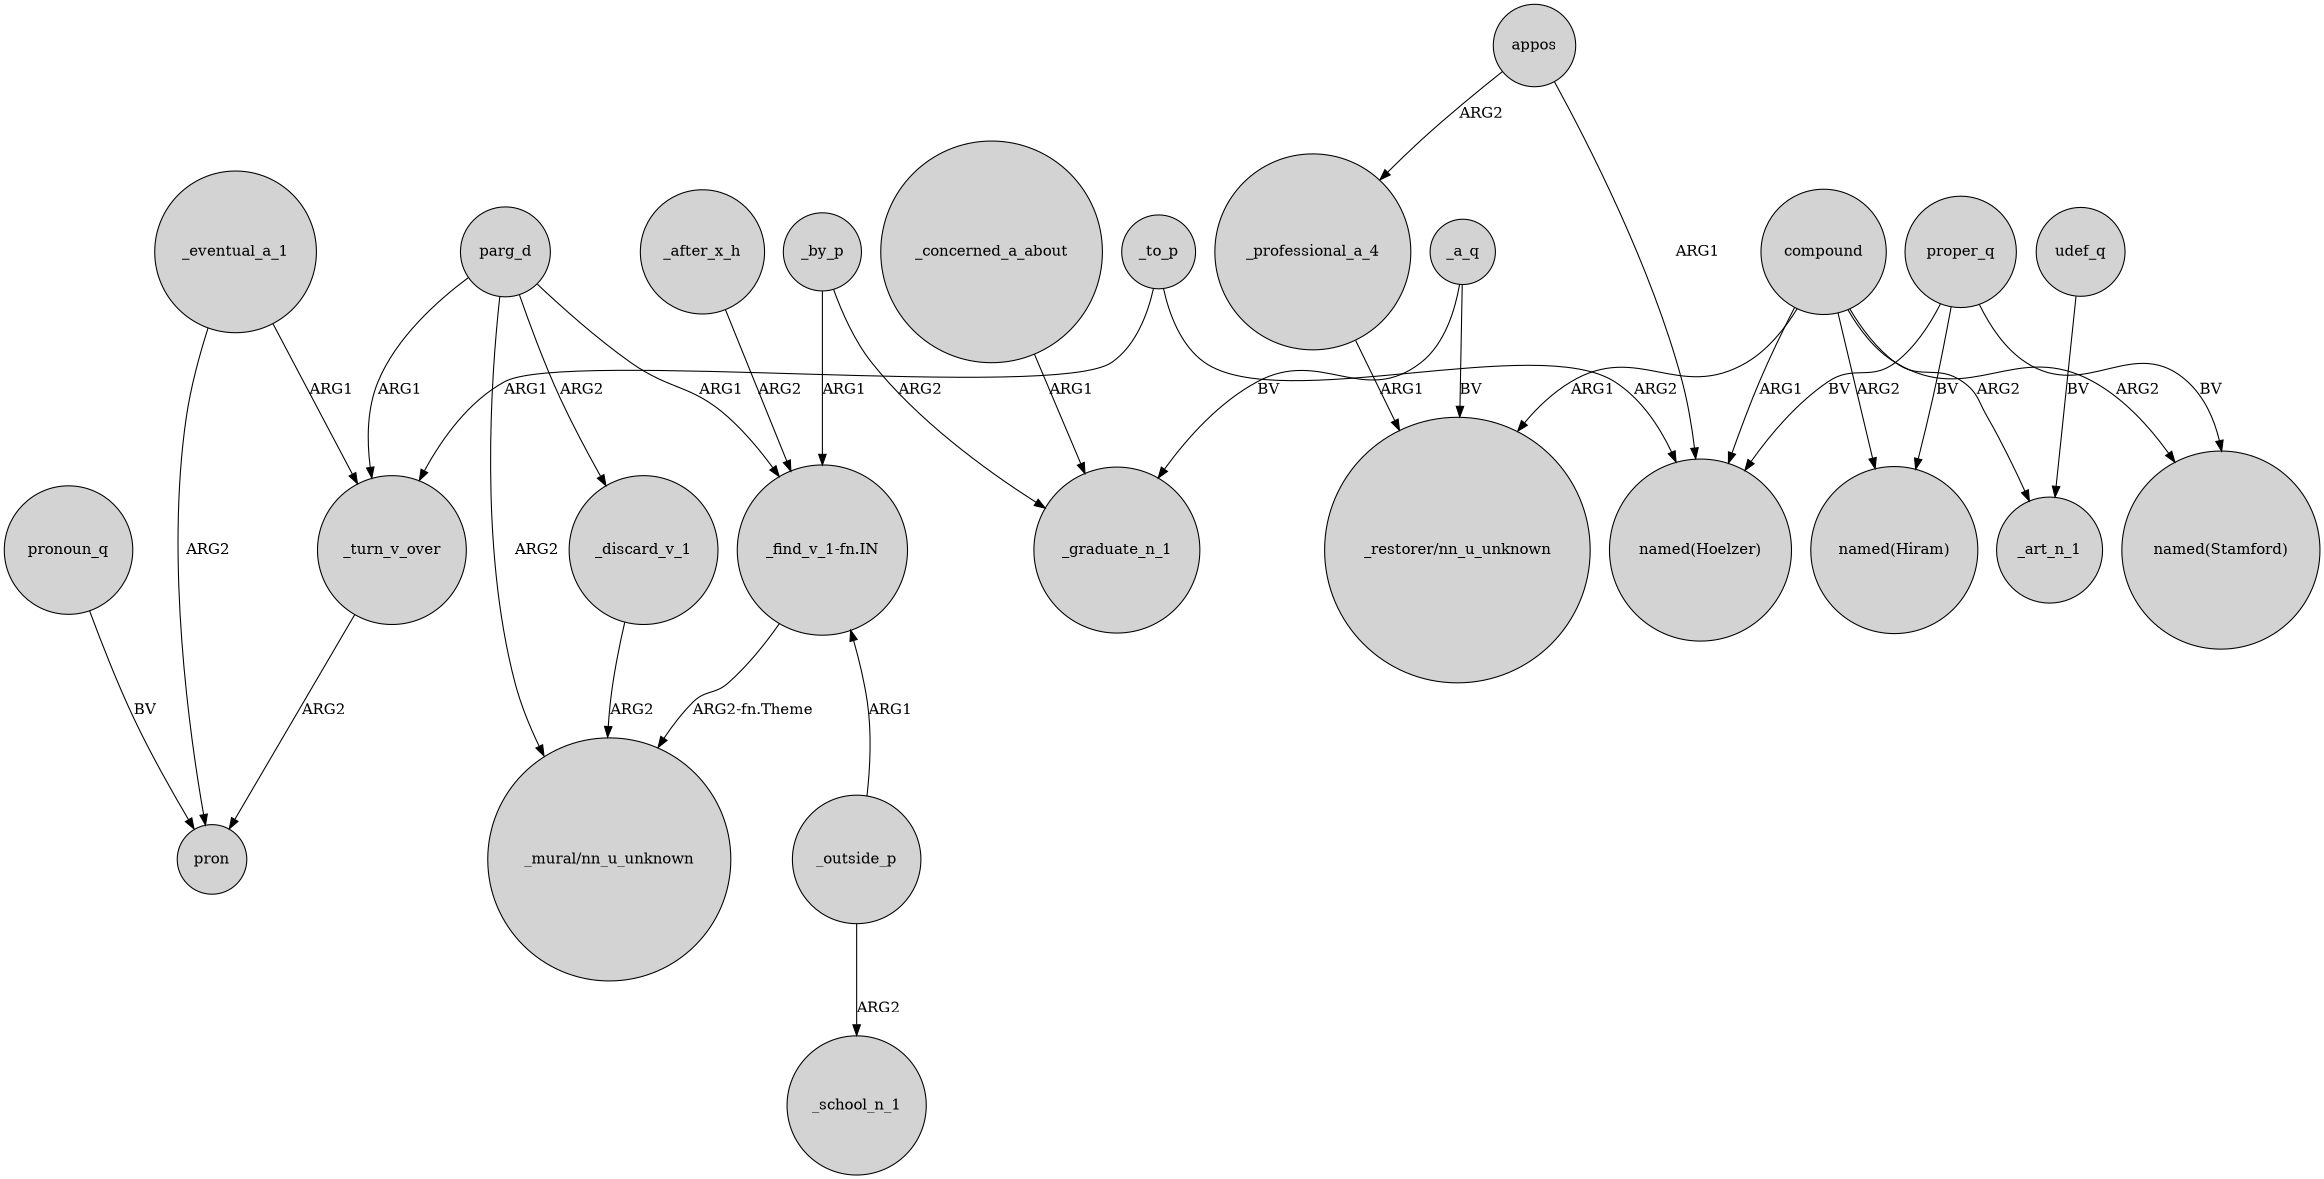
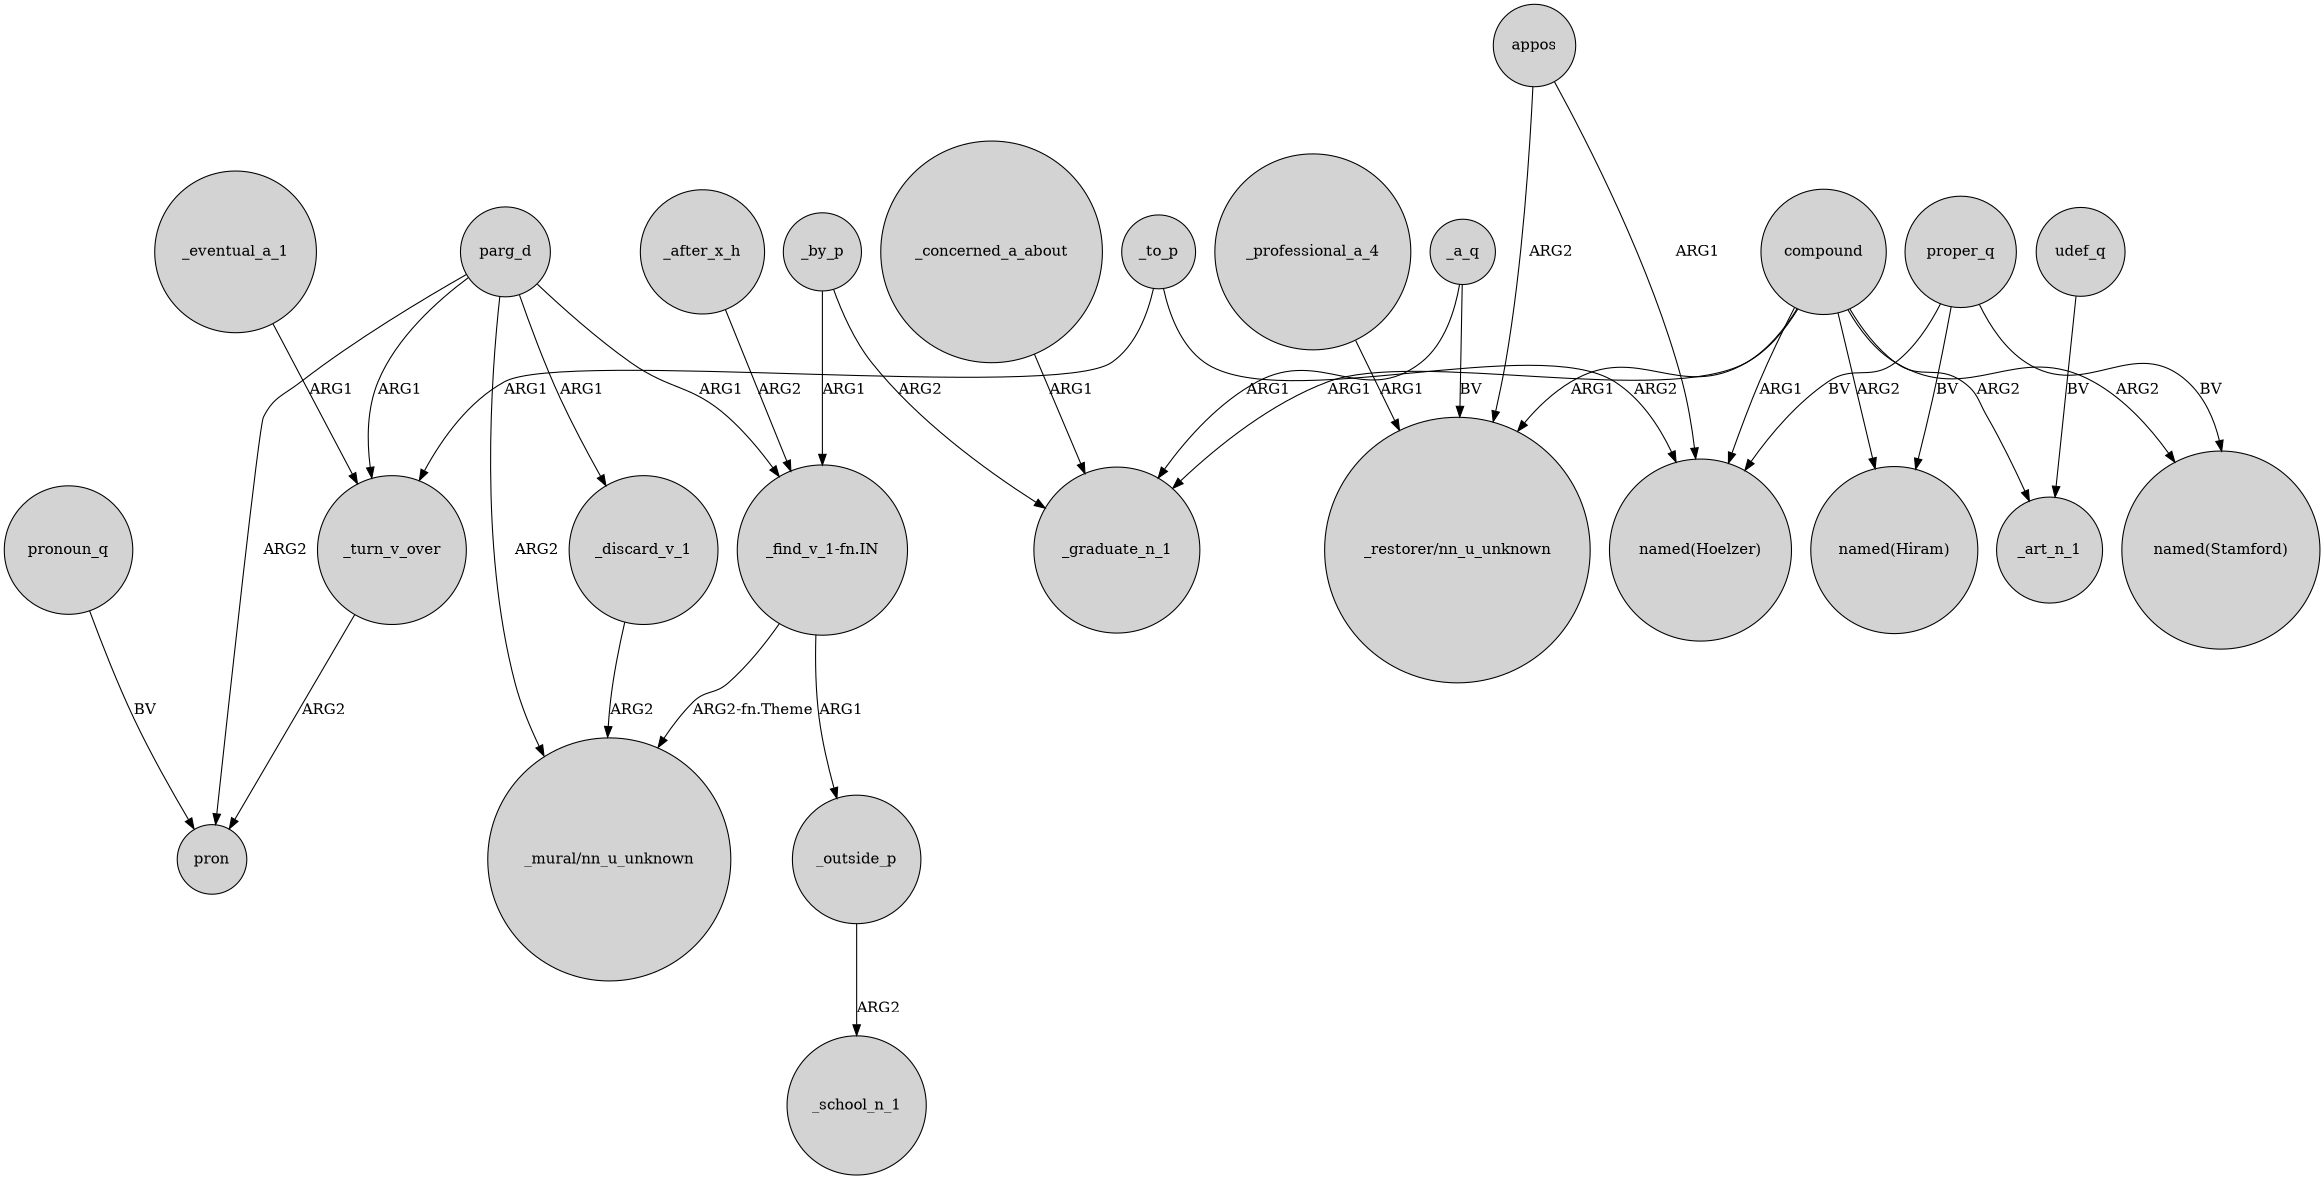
(1444, 120) -> (1521, 250)
none -> (1486, 374)
(582, 390) -> (582, 390)
(1268, 390) -> (1268, 390)
(179, 570) -> (253, 491)
(869, 718) -> (818, 712)
